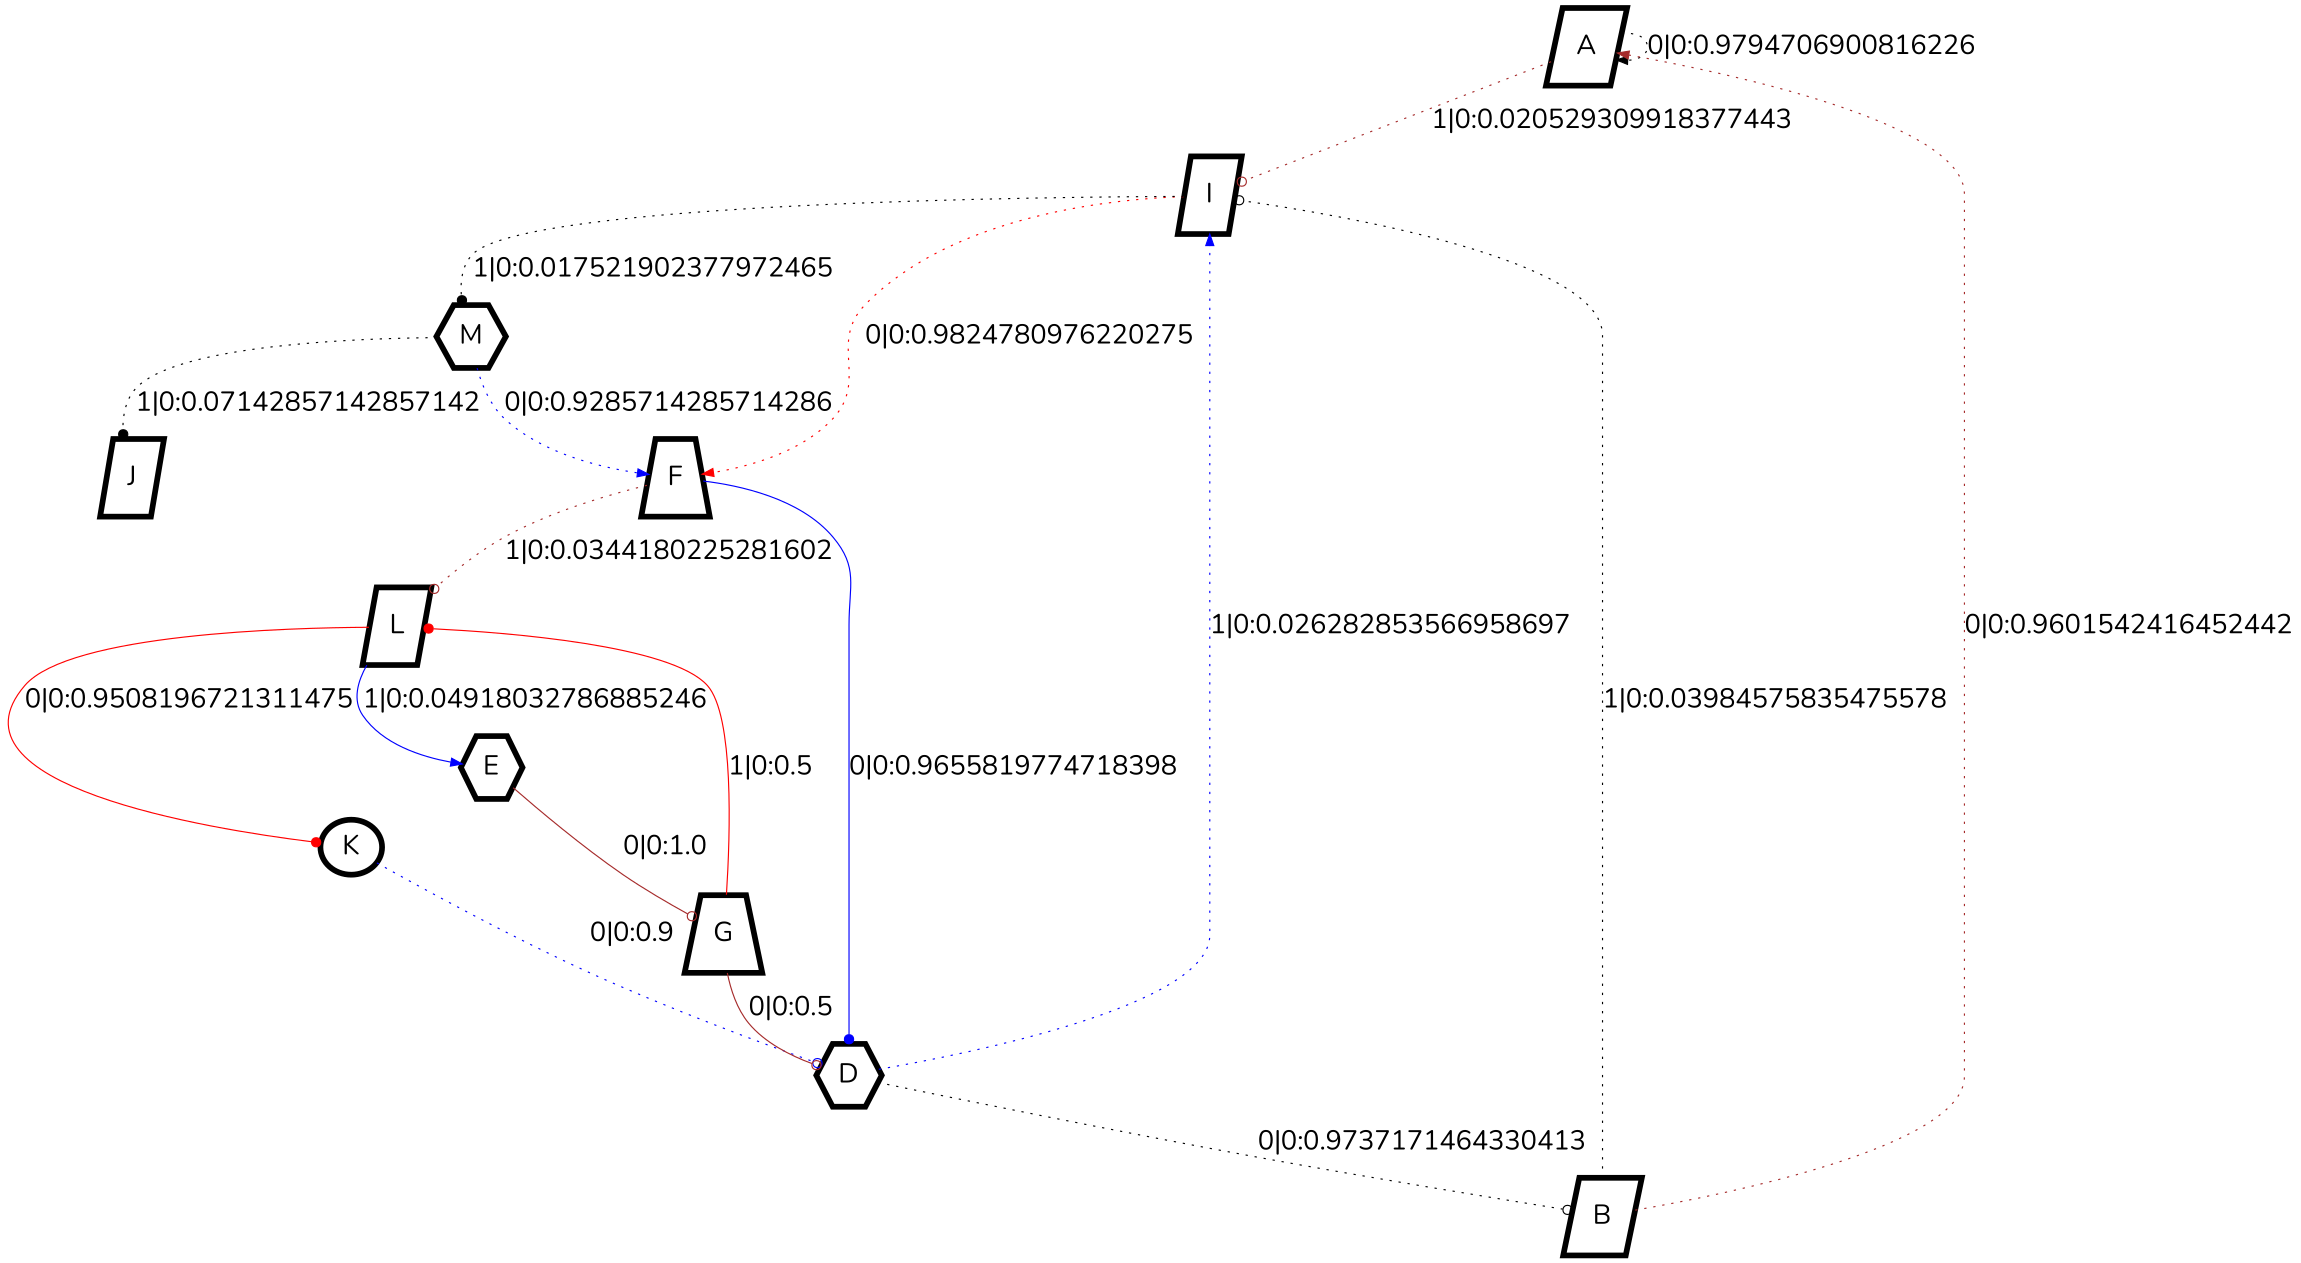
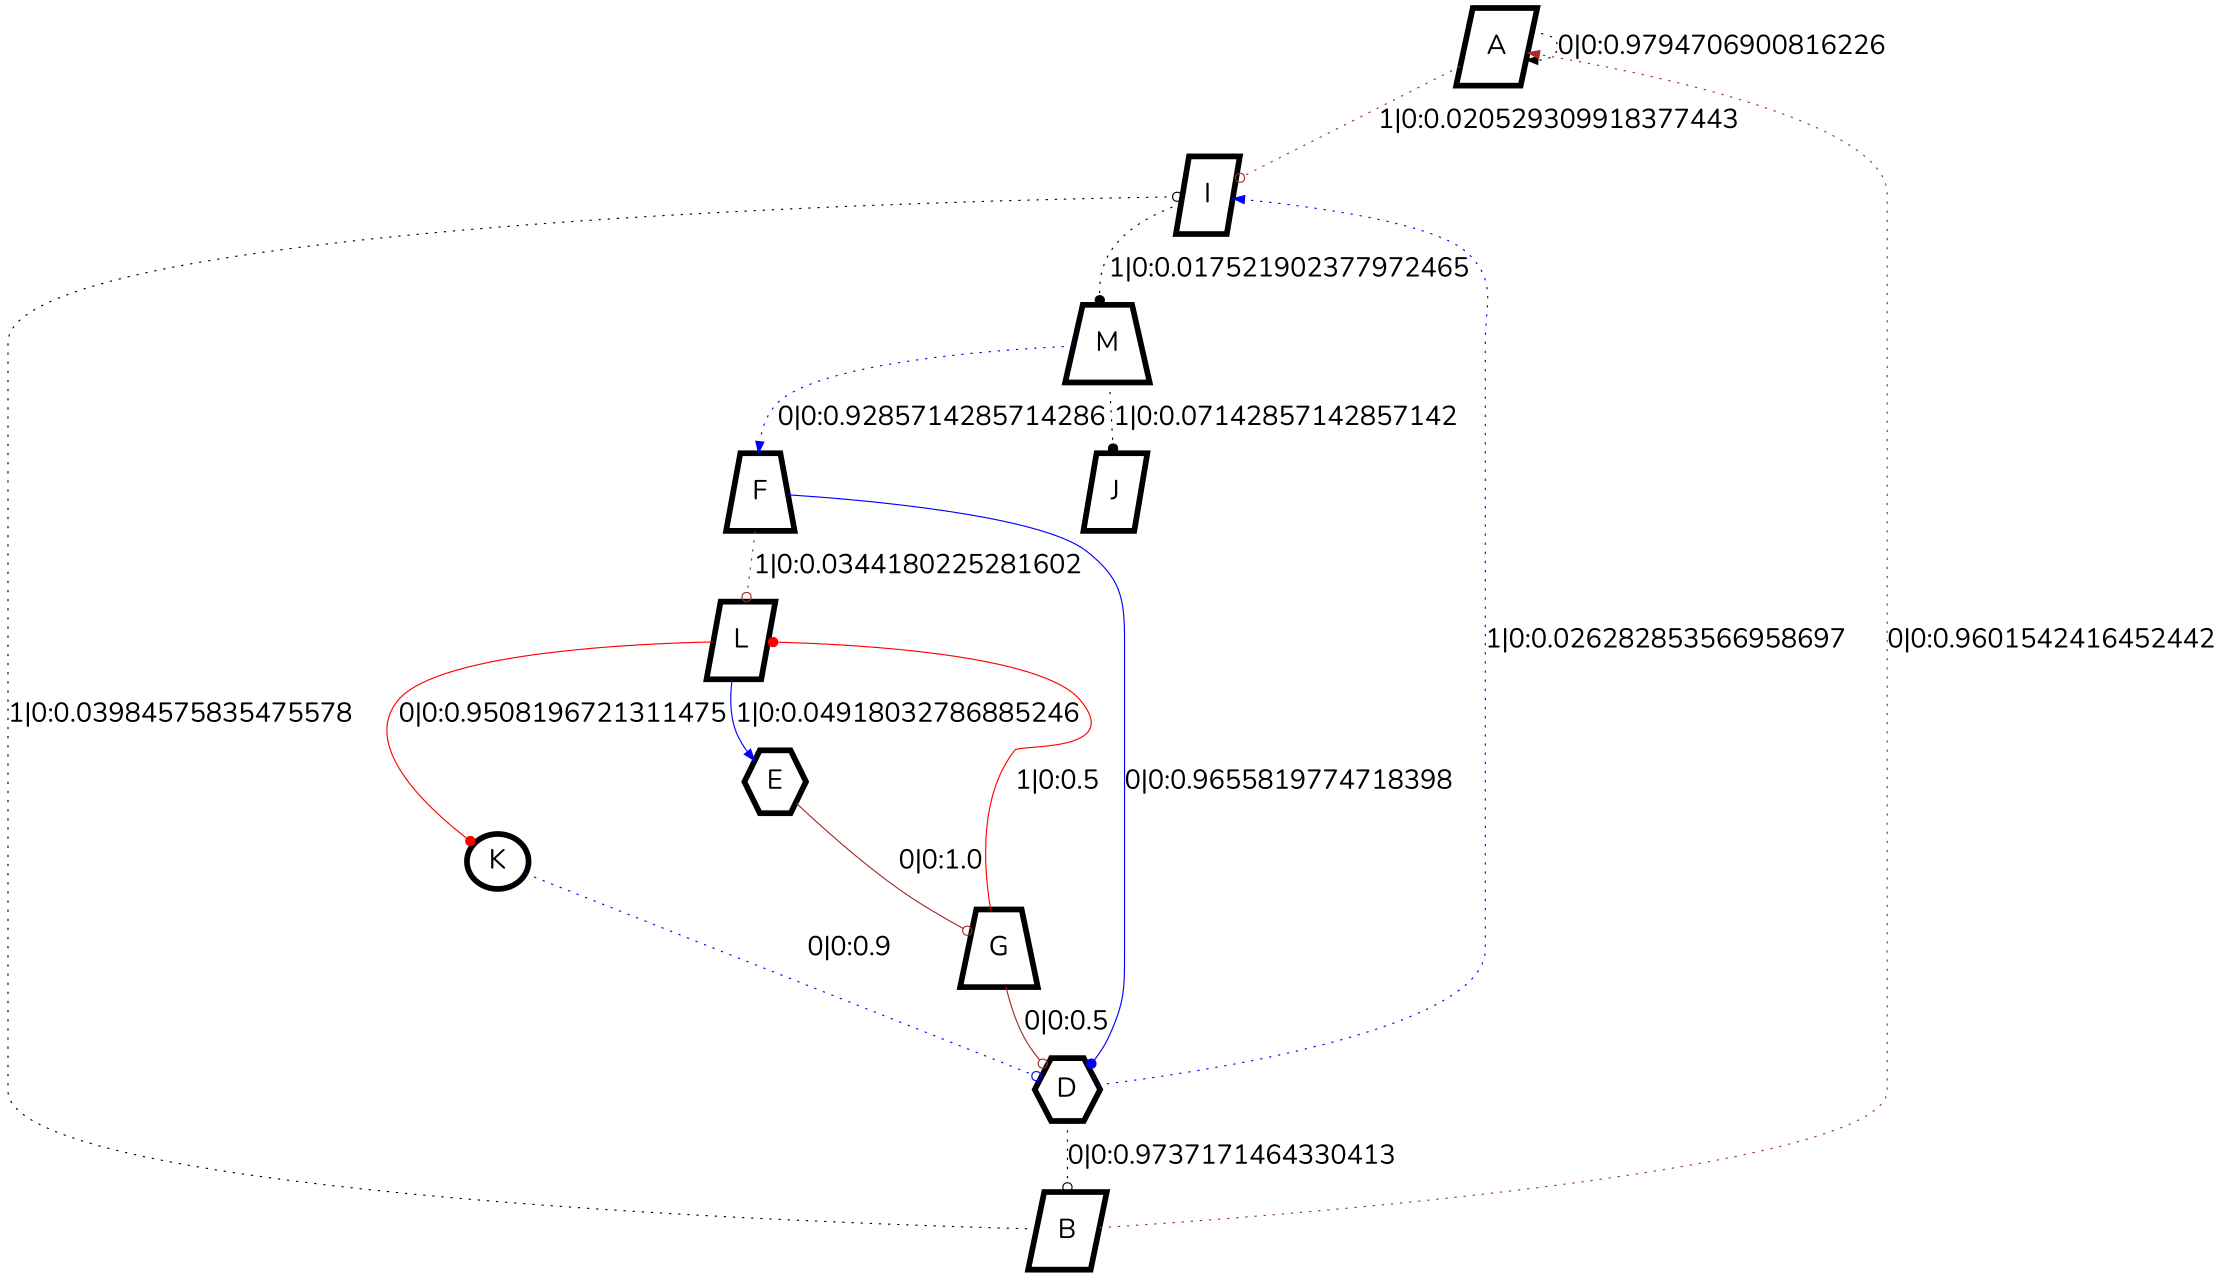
(899, 276) -> none
(471, 336) -> (1107, 344)
